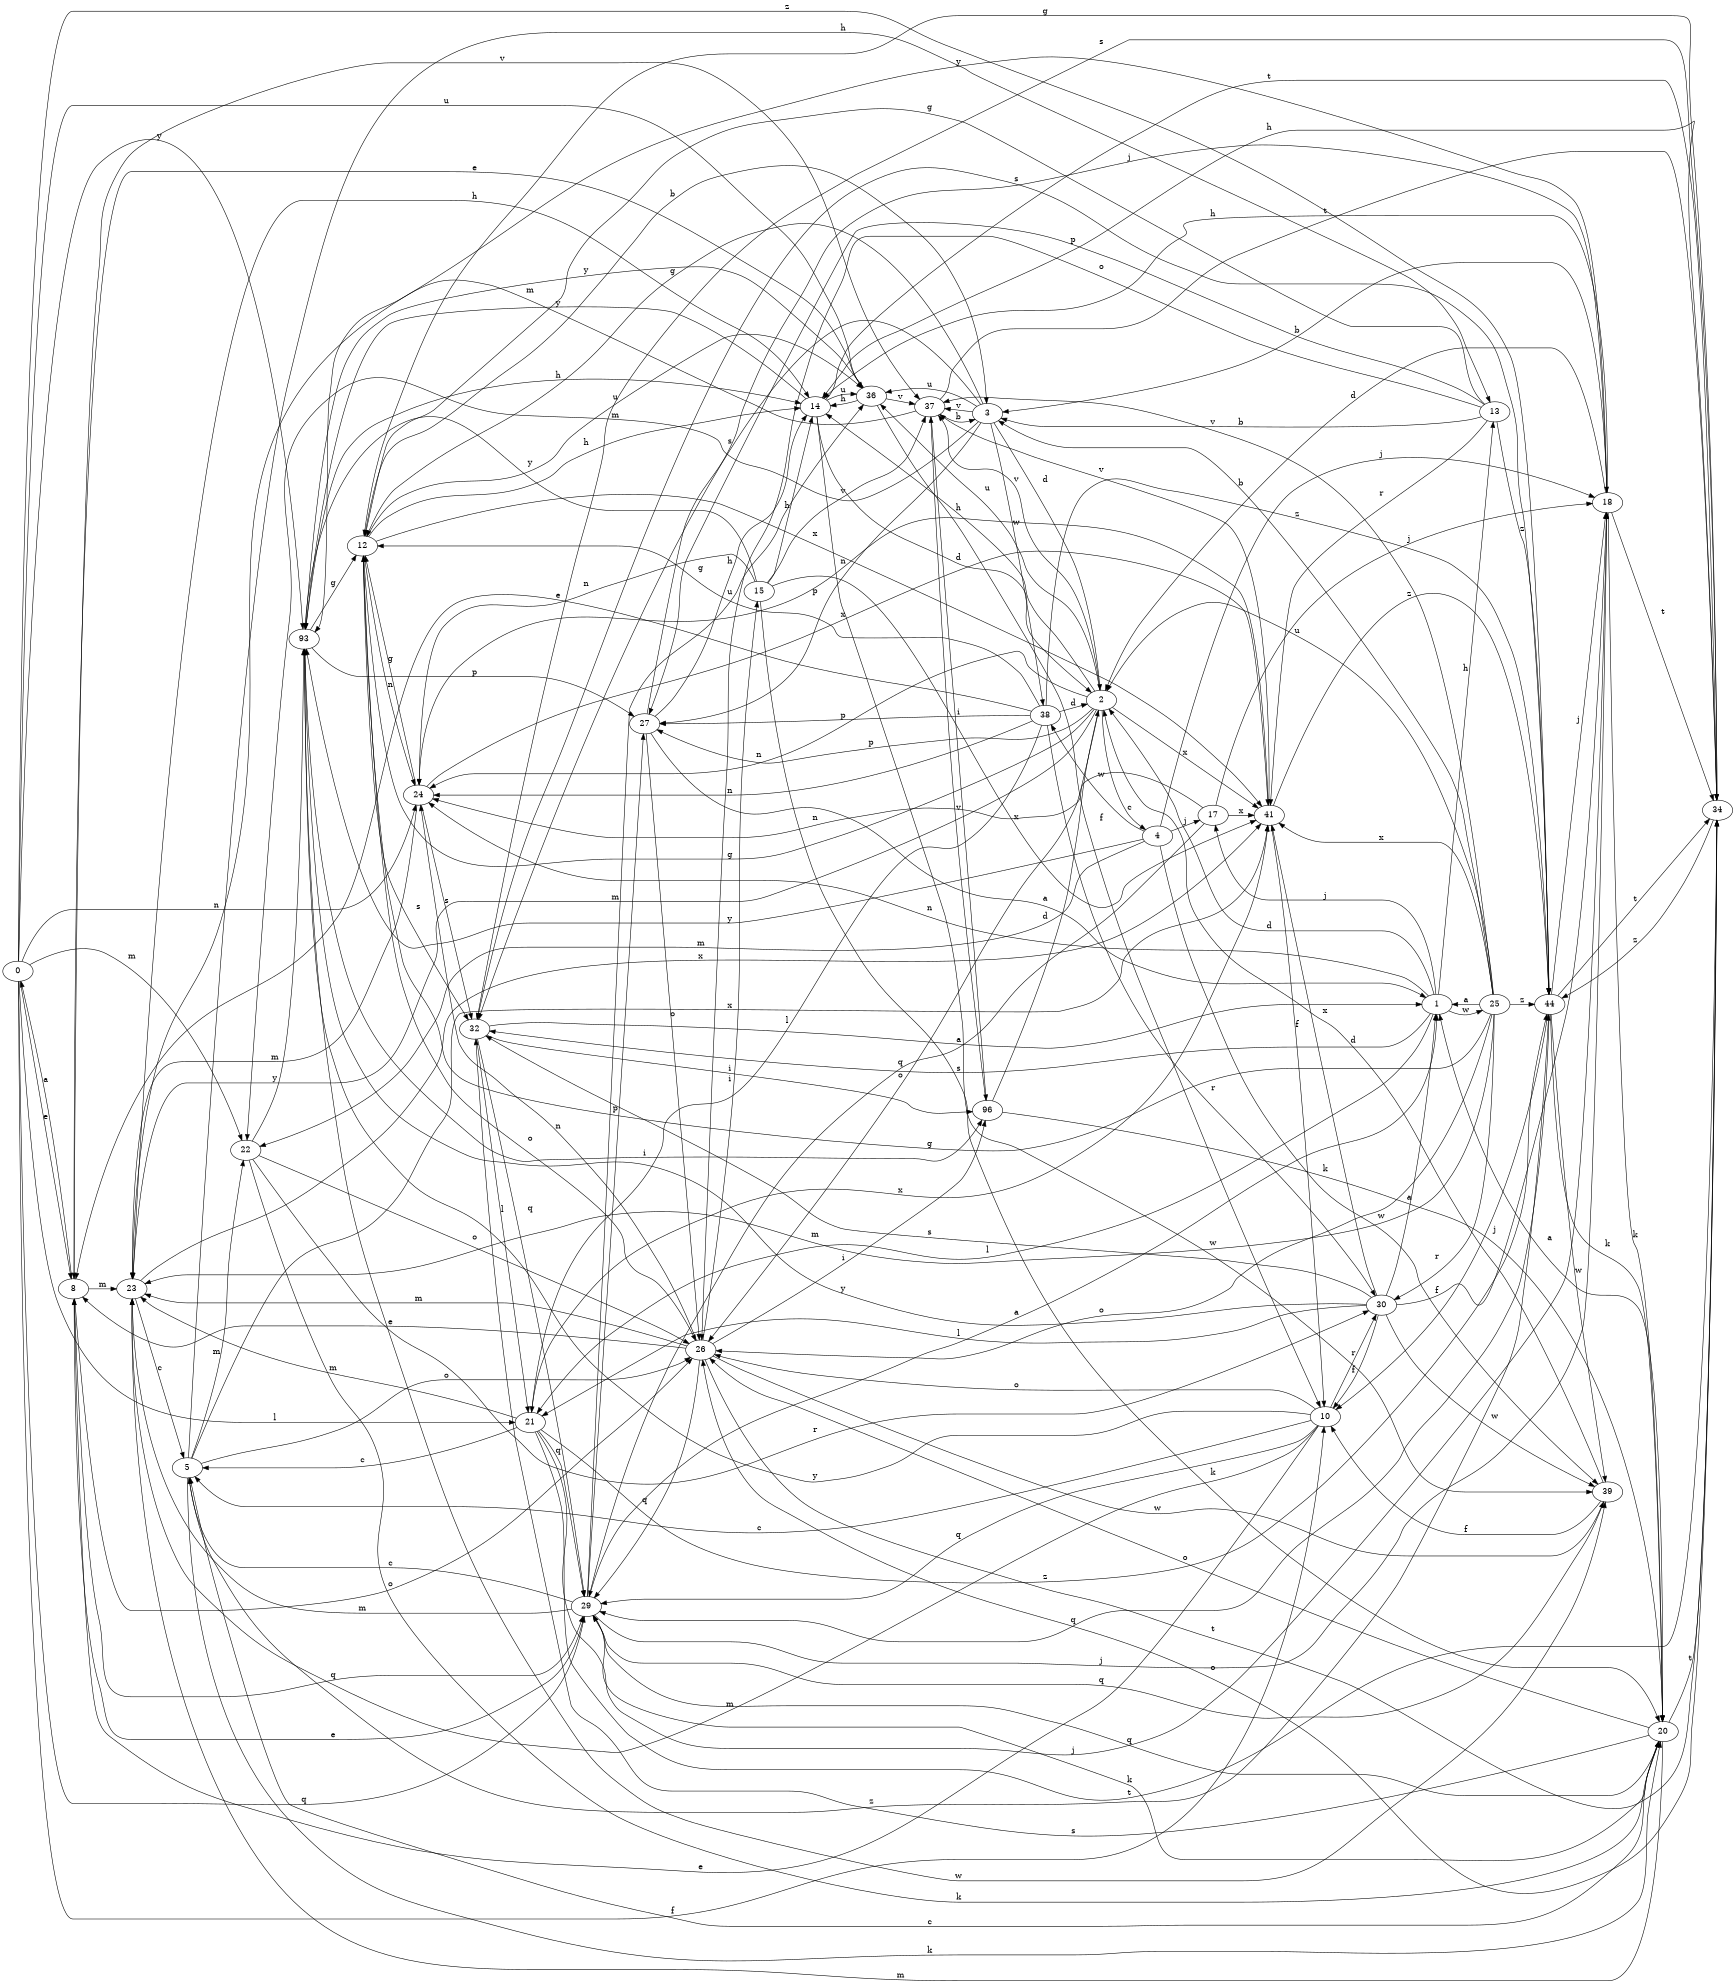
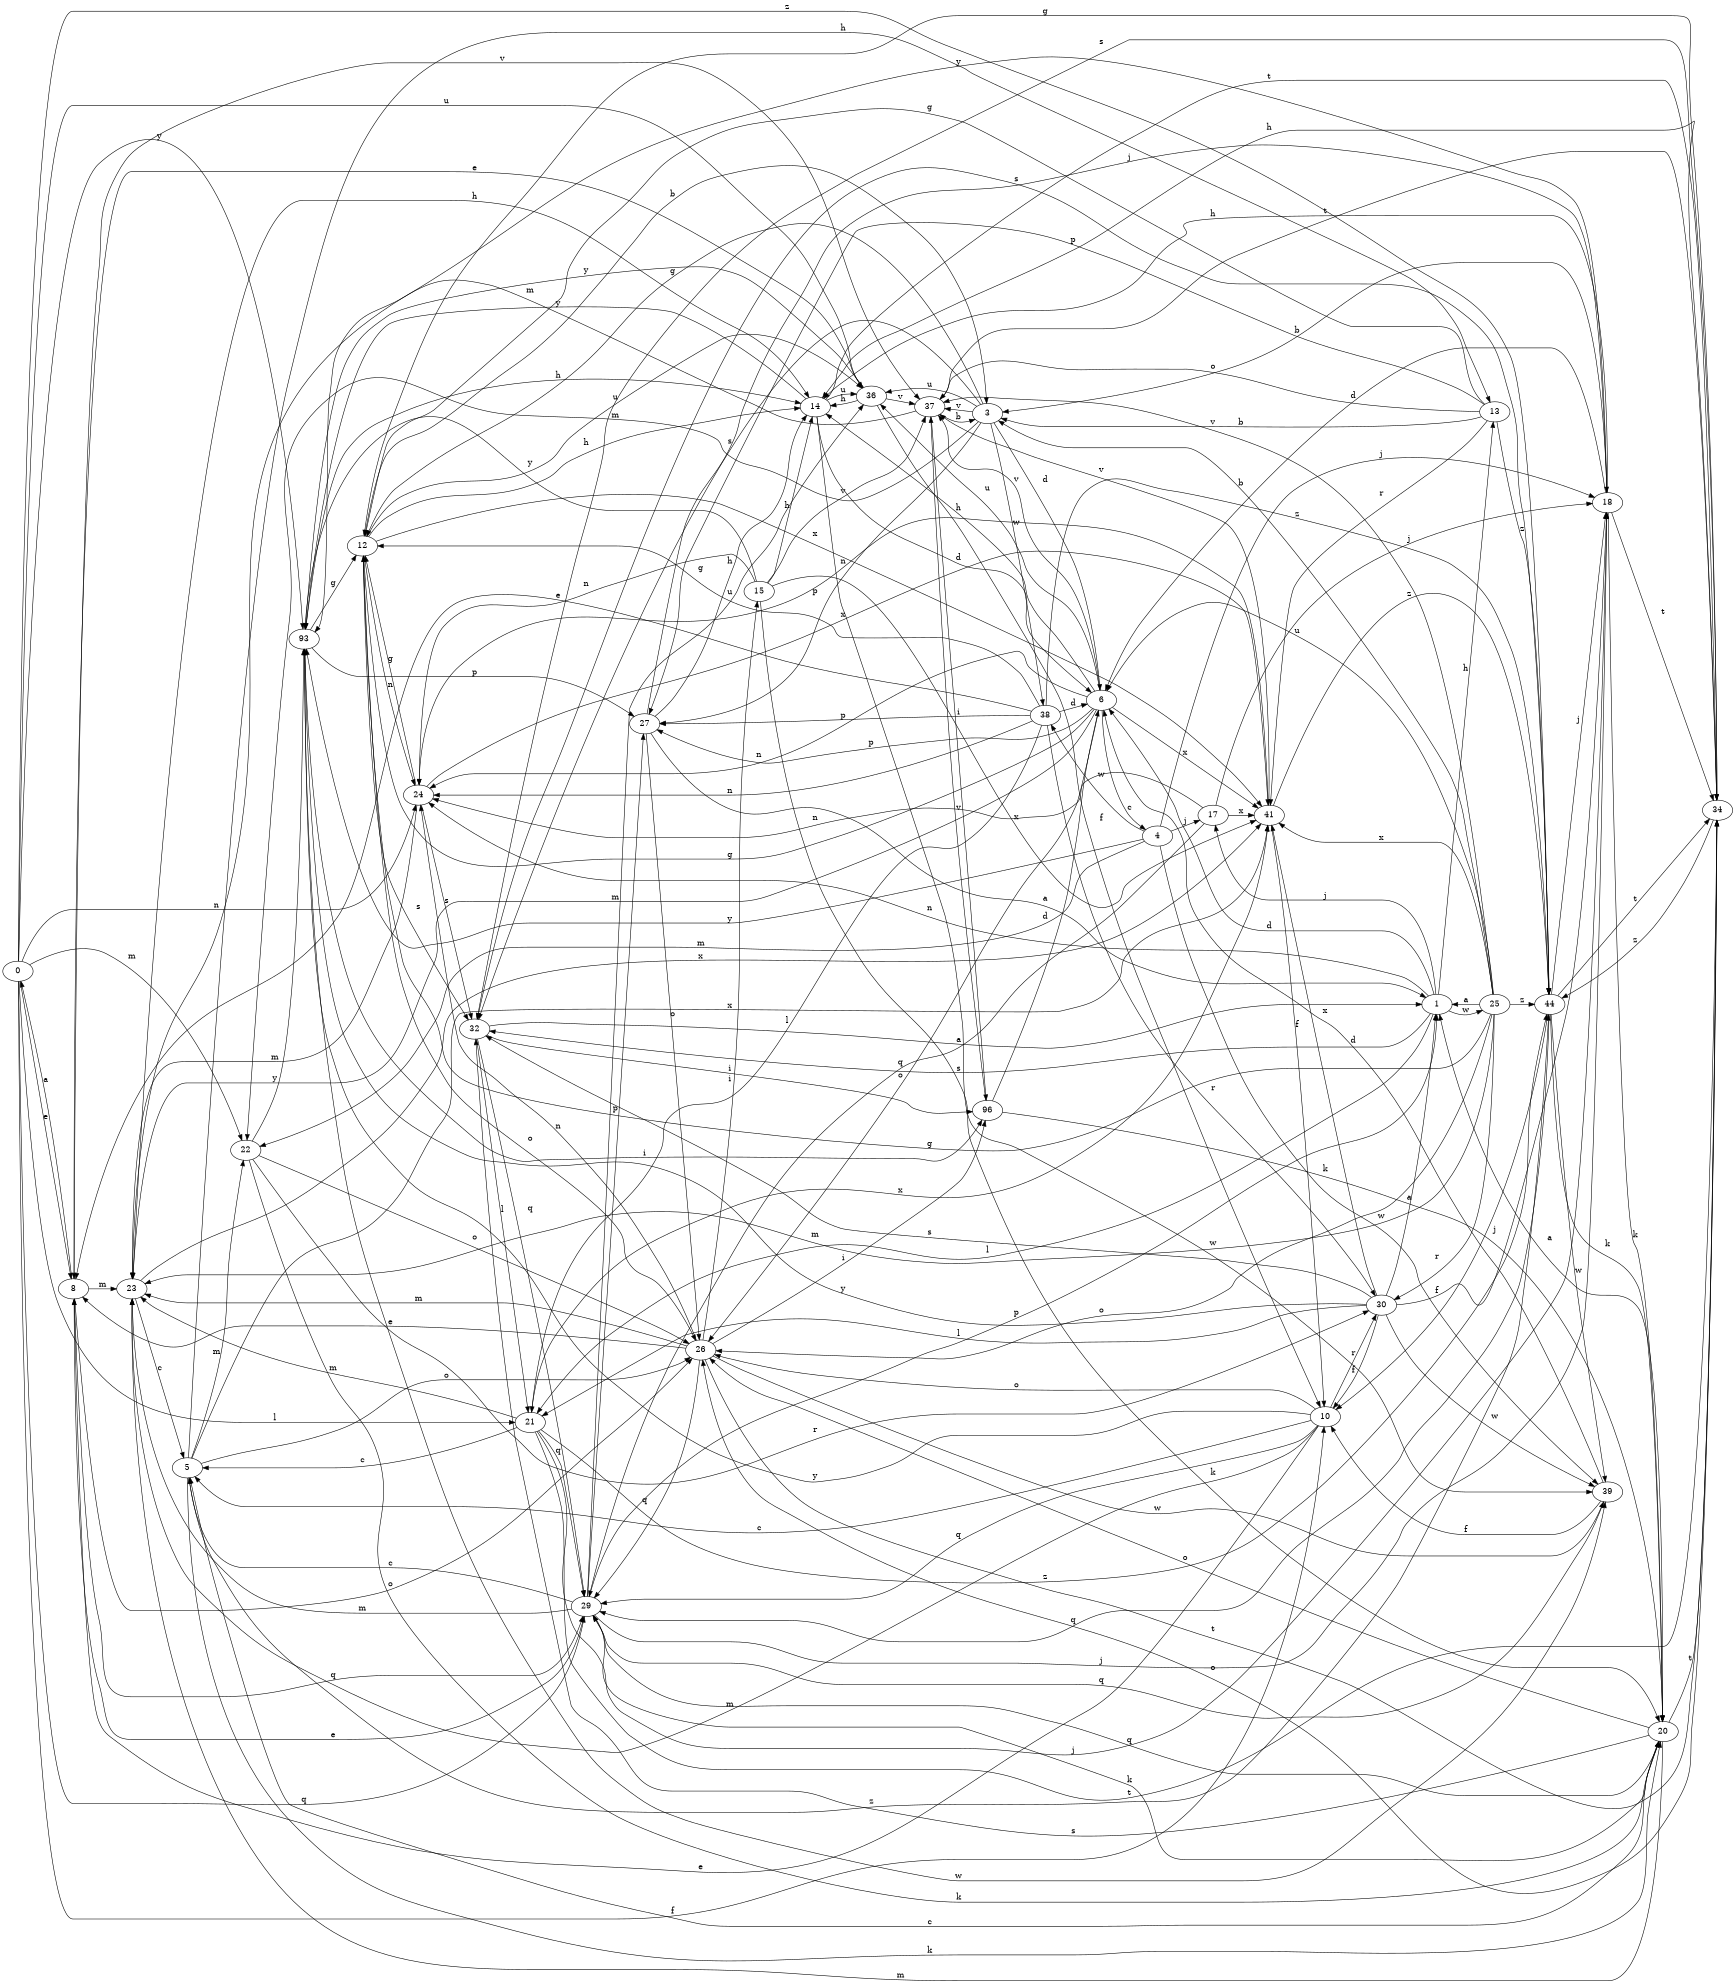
(794, 415) -> (1206, 372)
(1101, 700) -> (1101, 700)
(1016, 1313) -> (1016, 1313)
